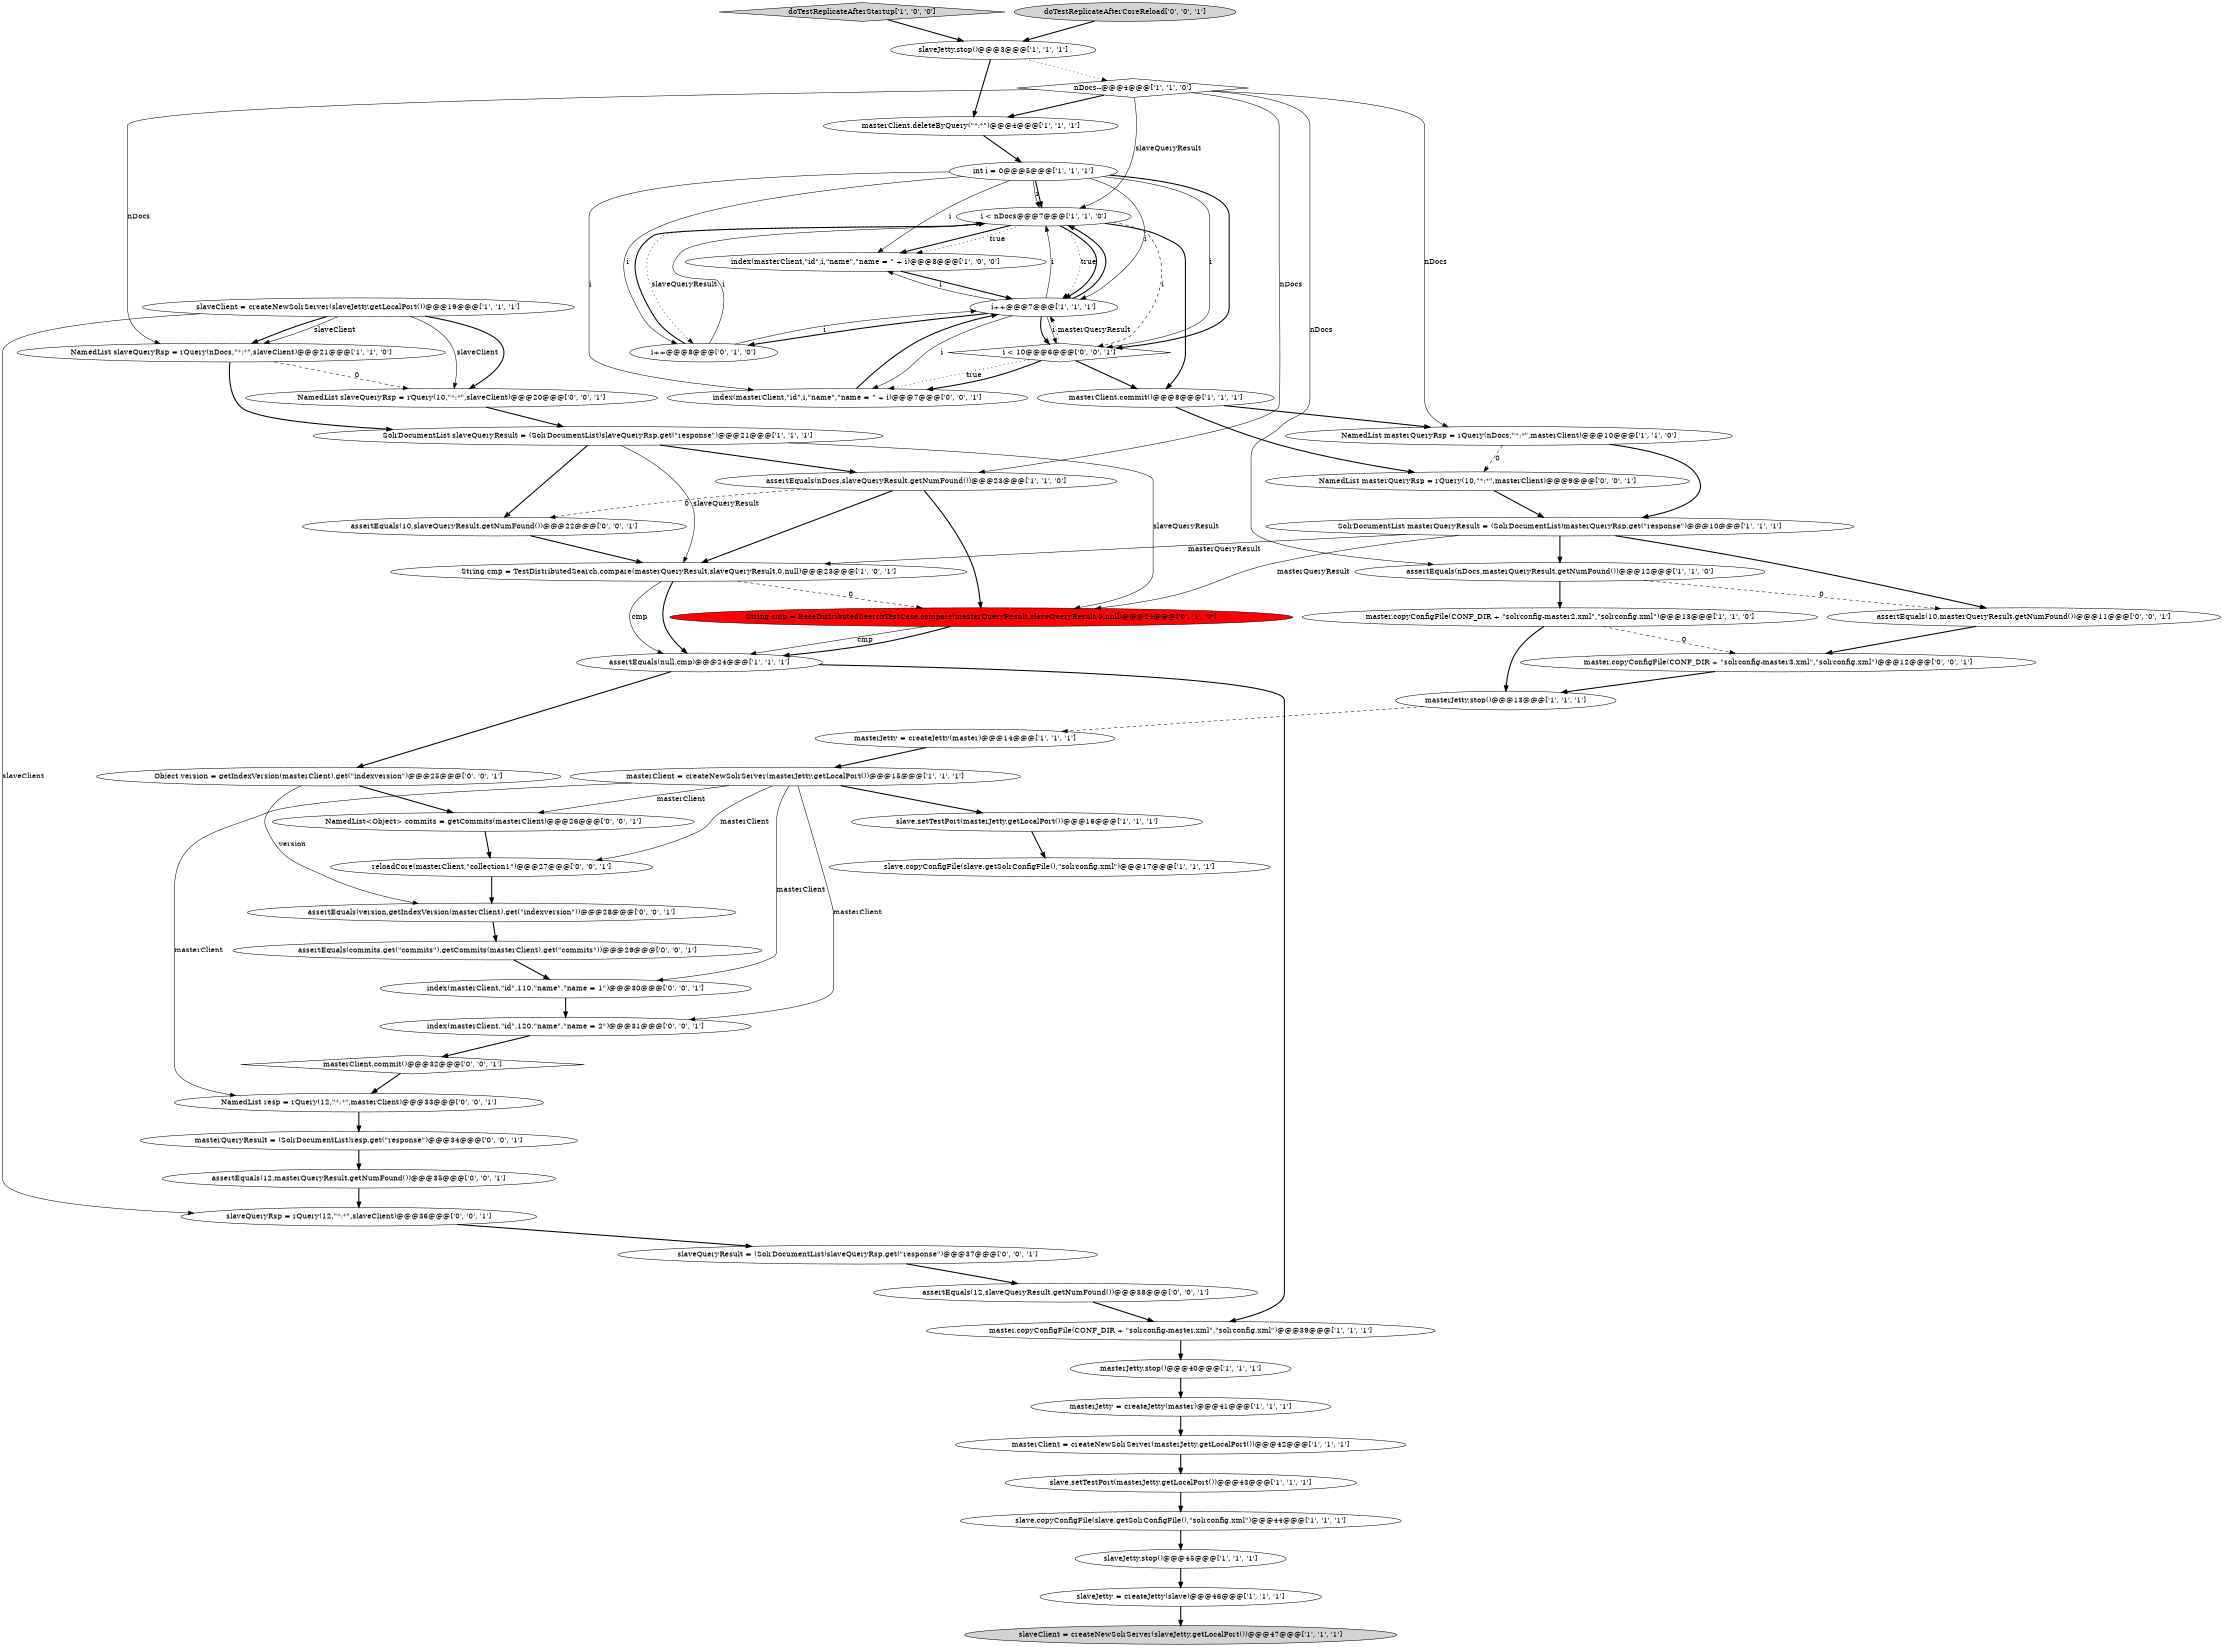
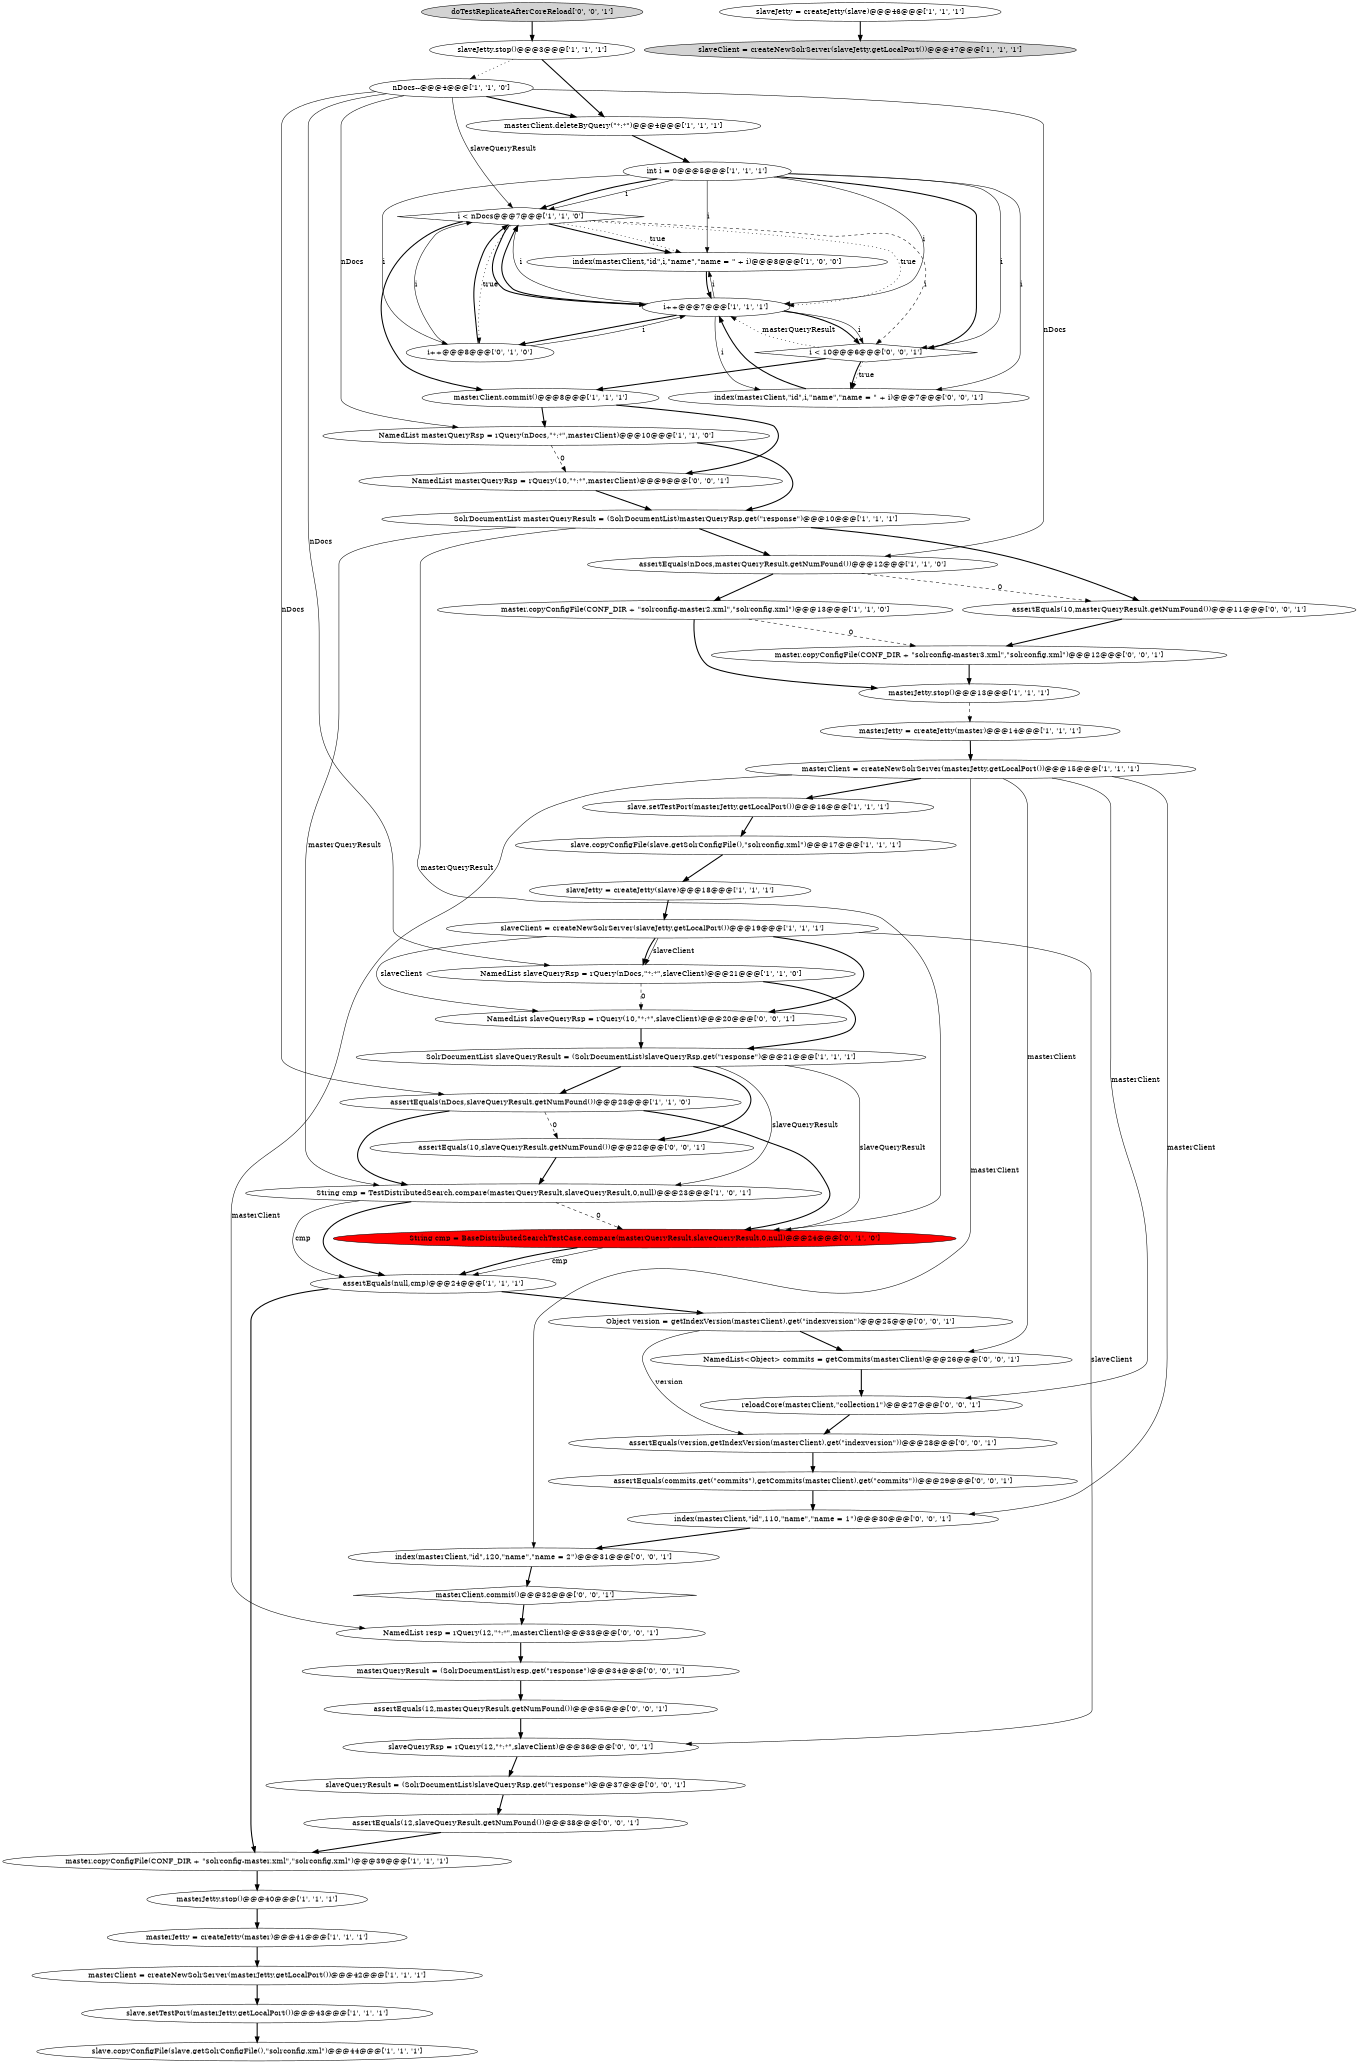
(862, 12) -> none
(1133, 88) -> (451, 88)
(1044, 217) -> (521, 217)
(685, 285) -> (491, 285)
none -> (670, 891)
(1181, 1559) -> none
